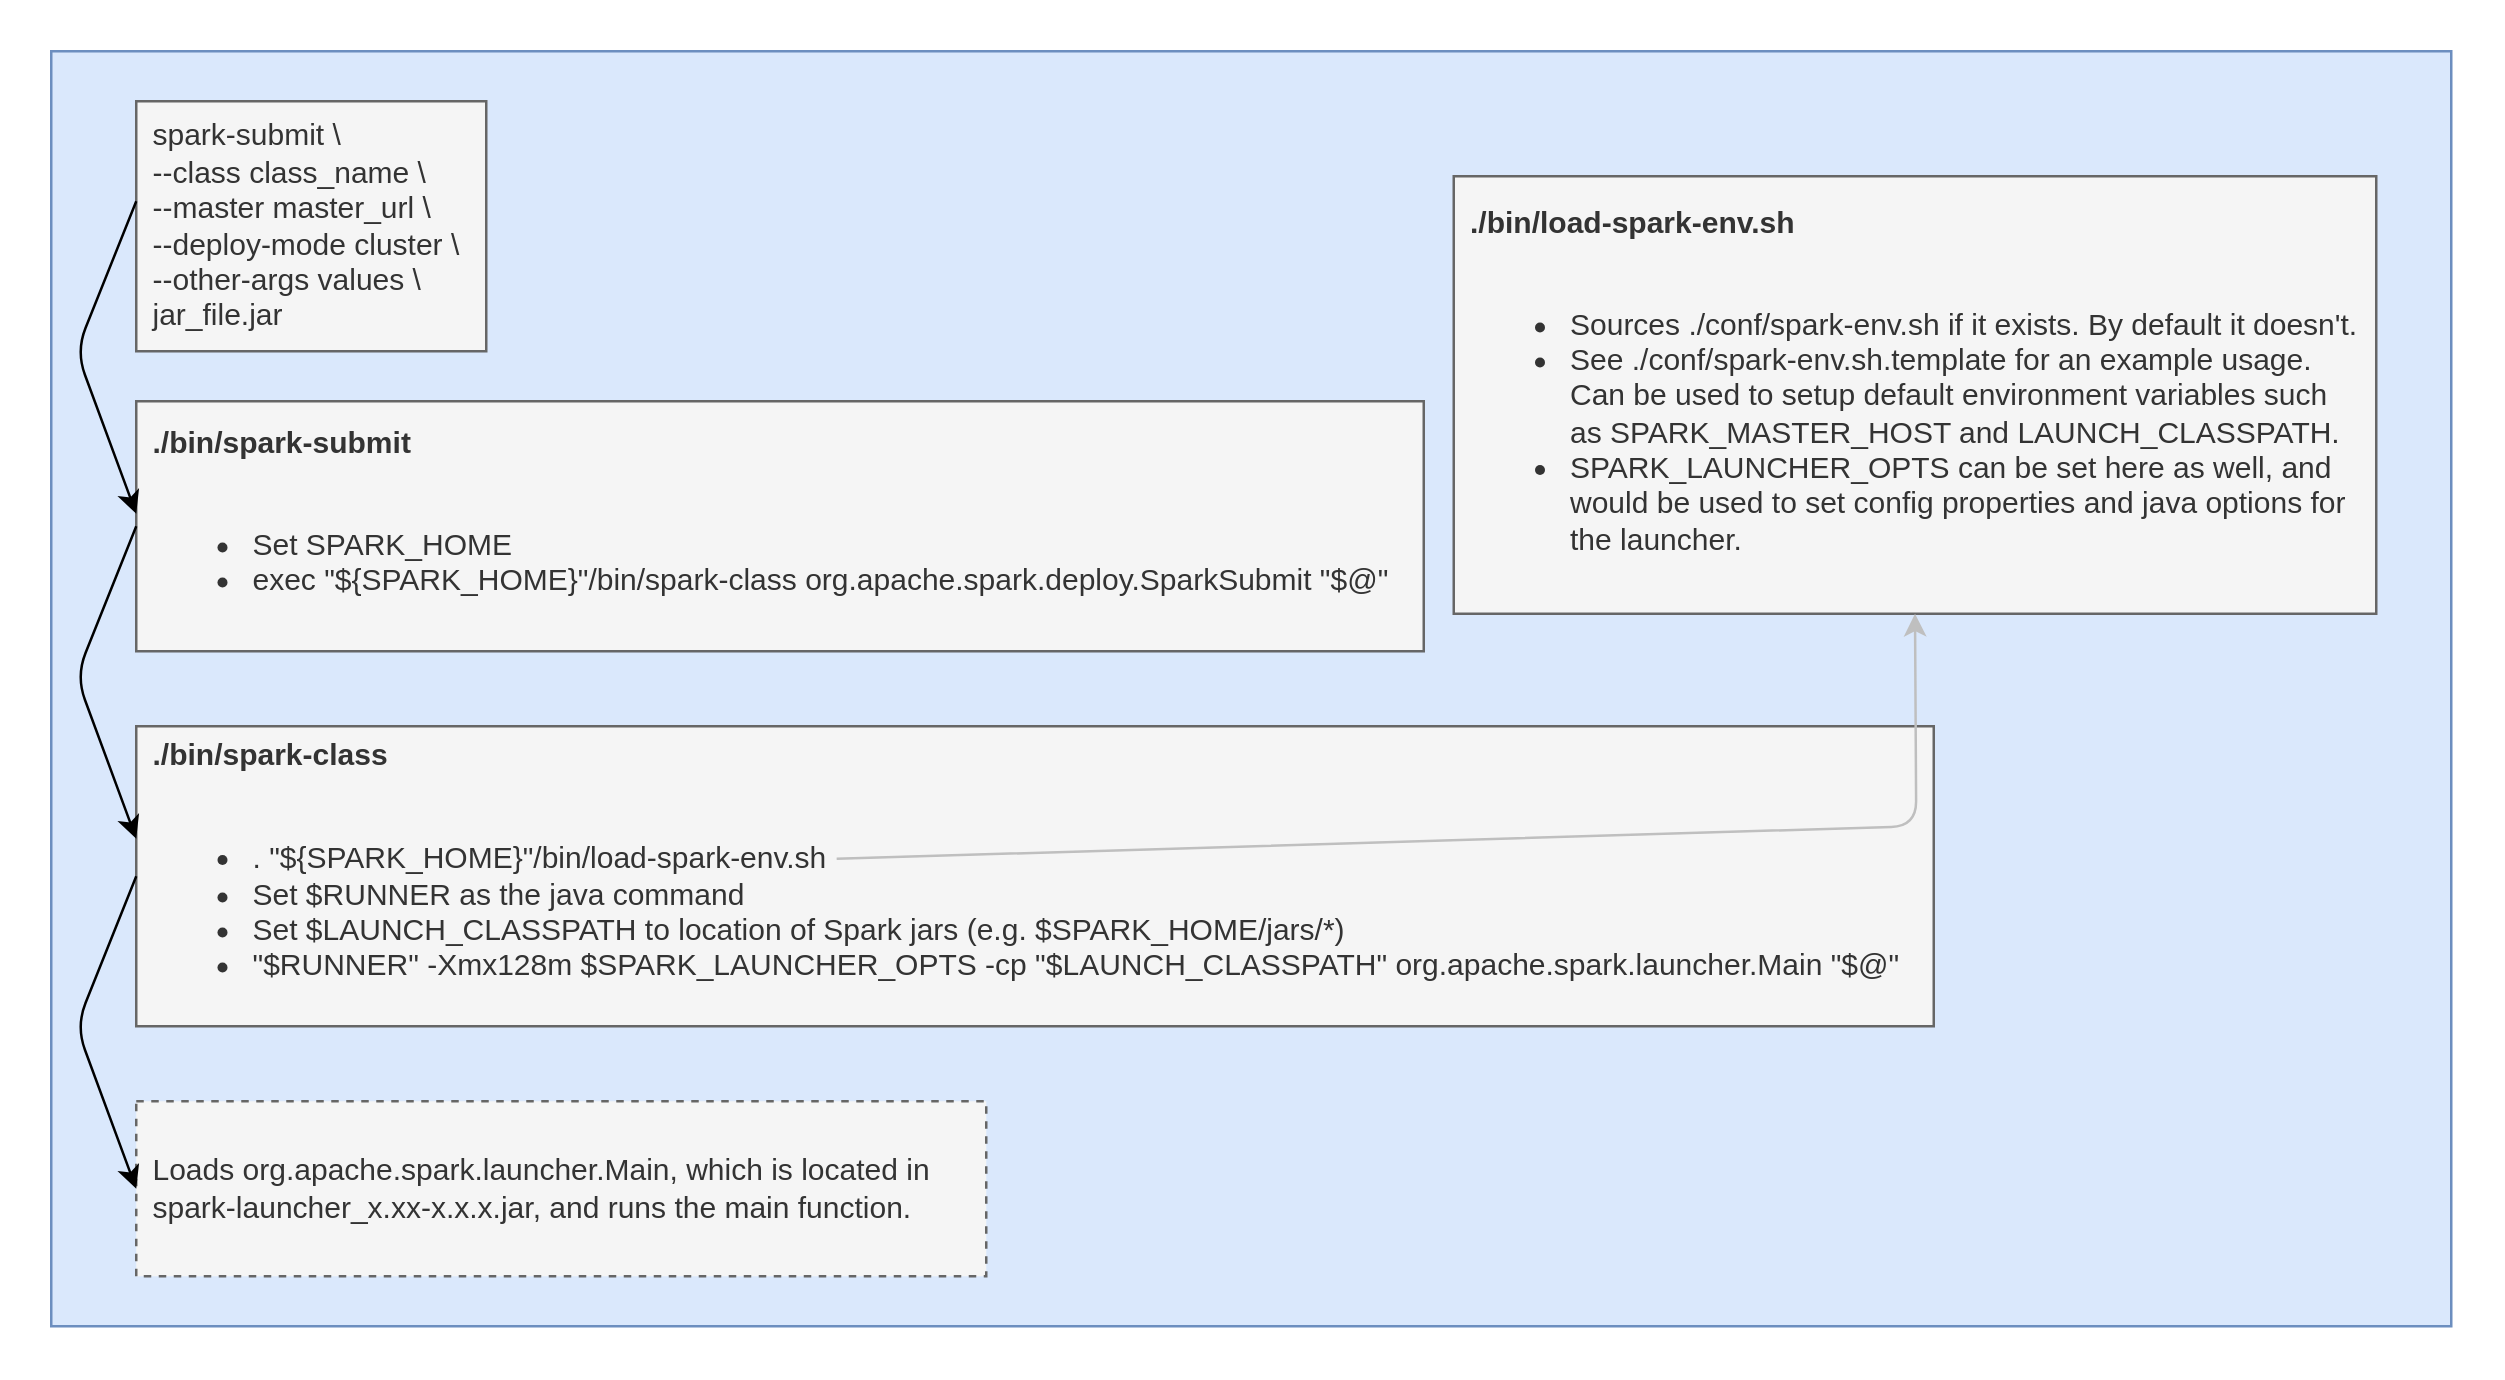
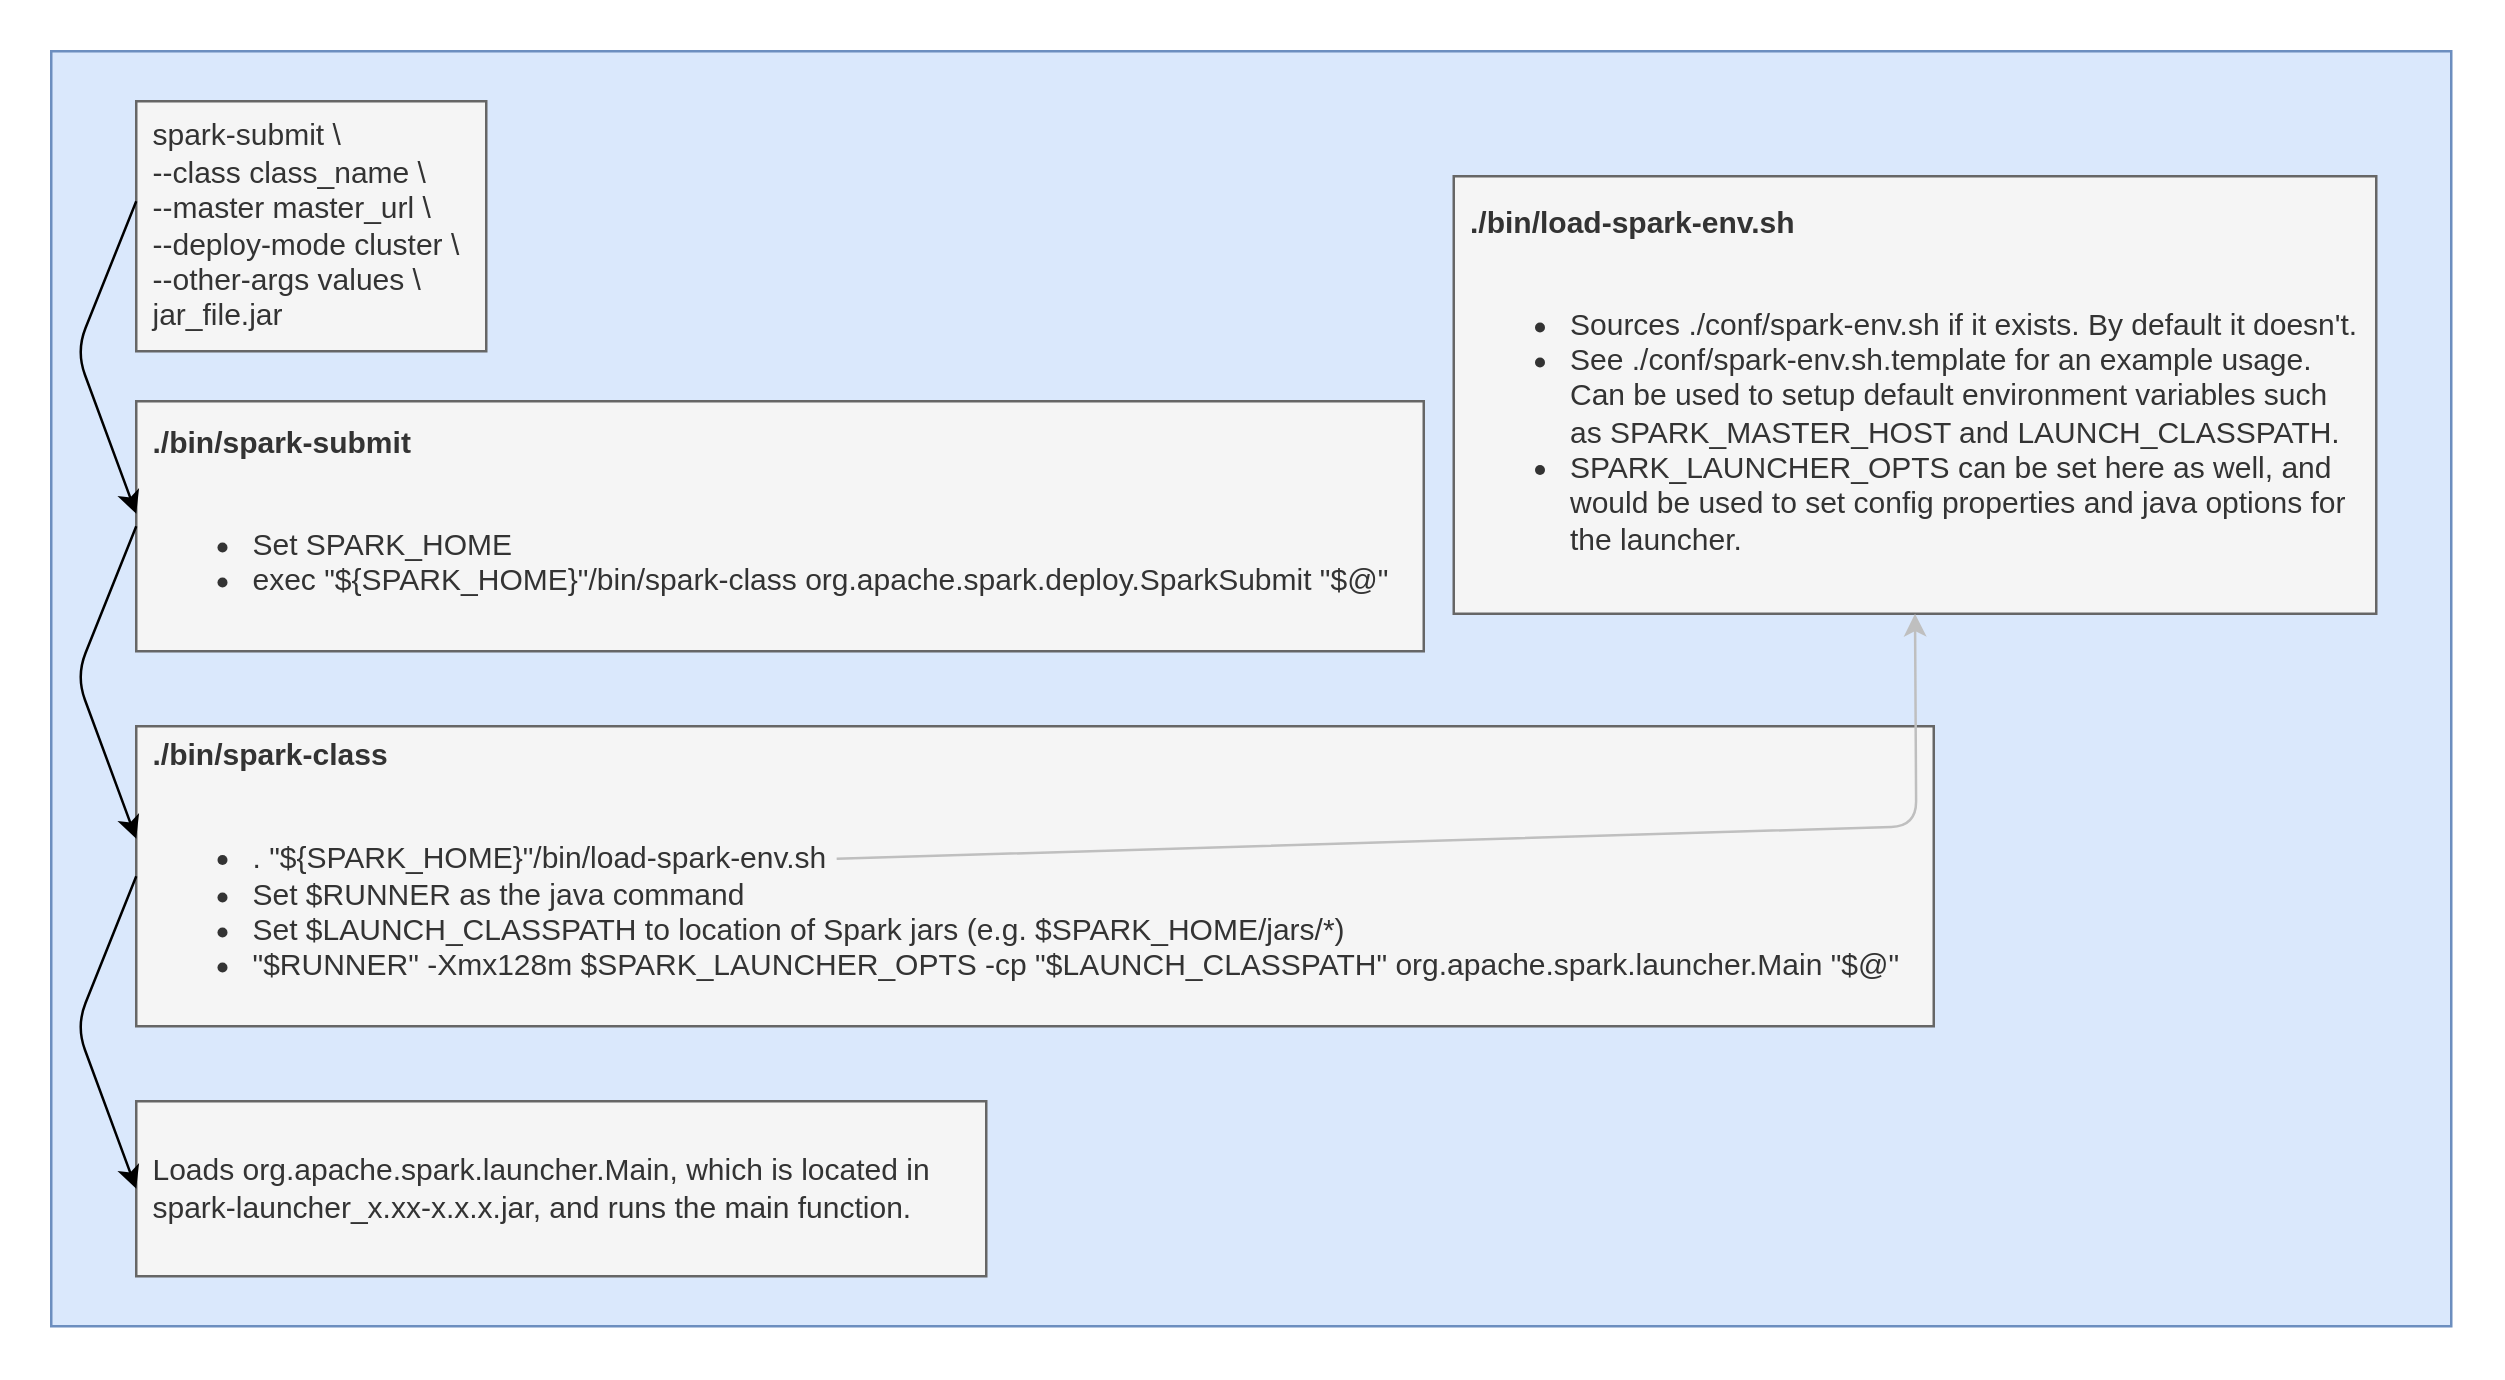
(561, 1189) -> (561, 1189)
